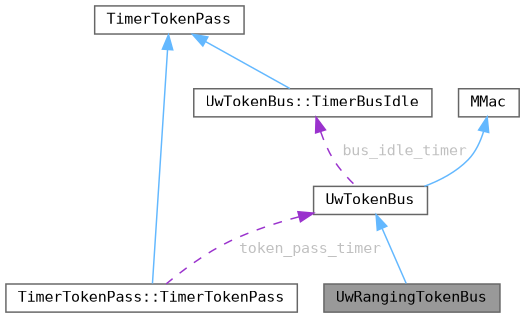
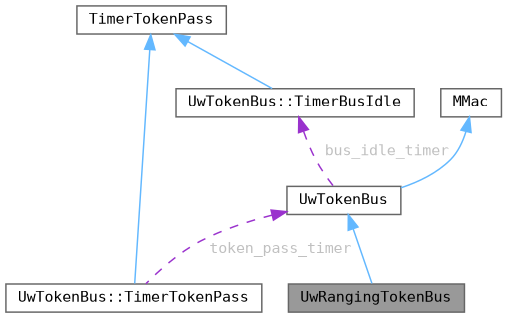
(152, 298) -> (134, 298)
